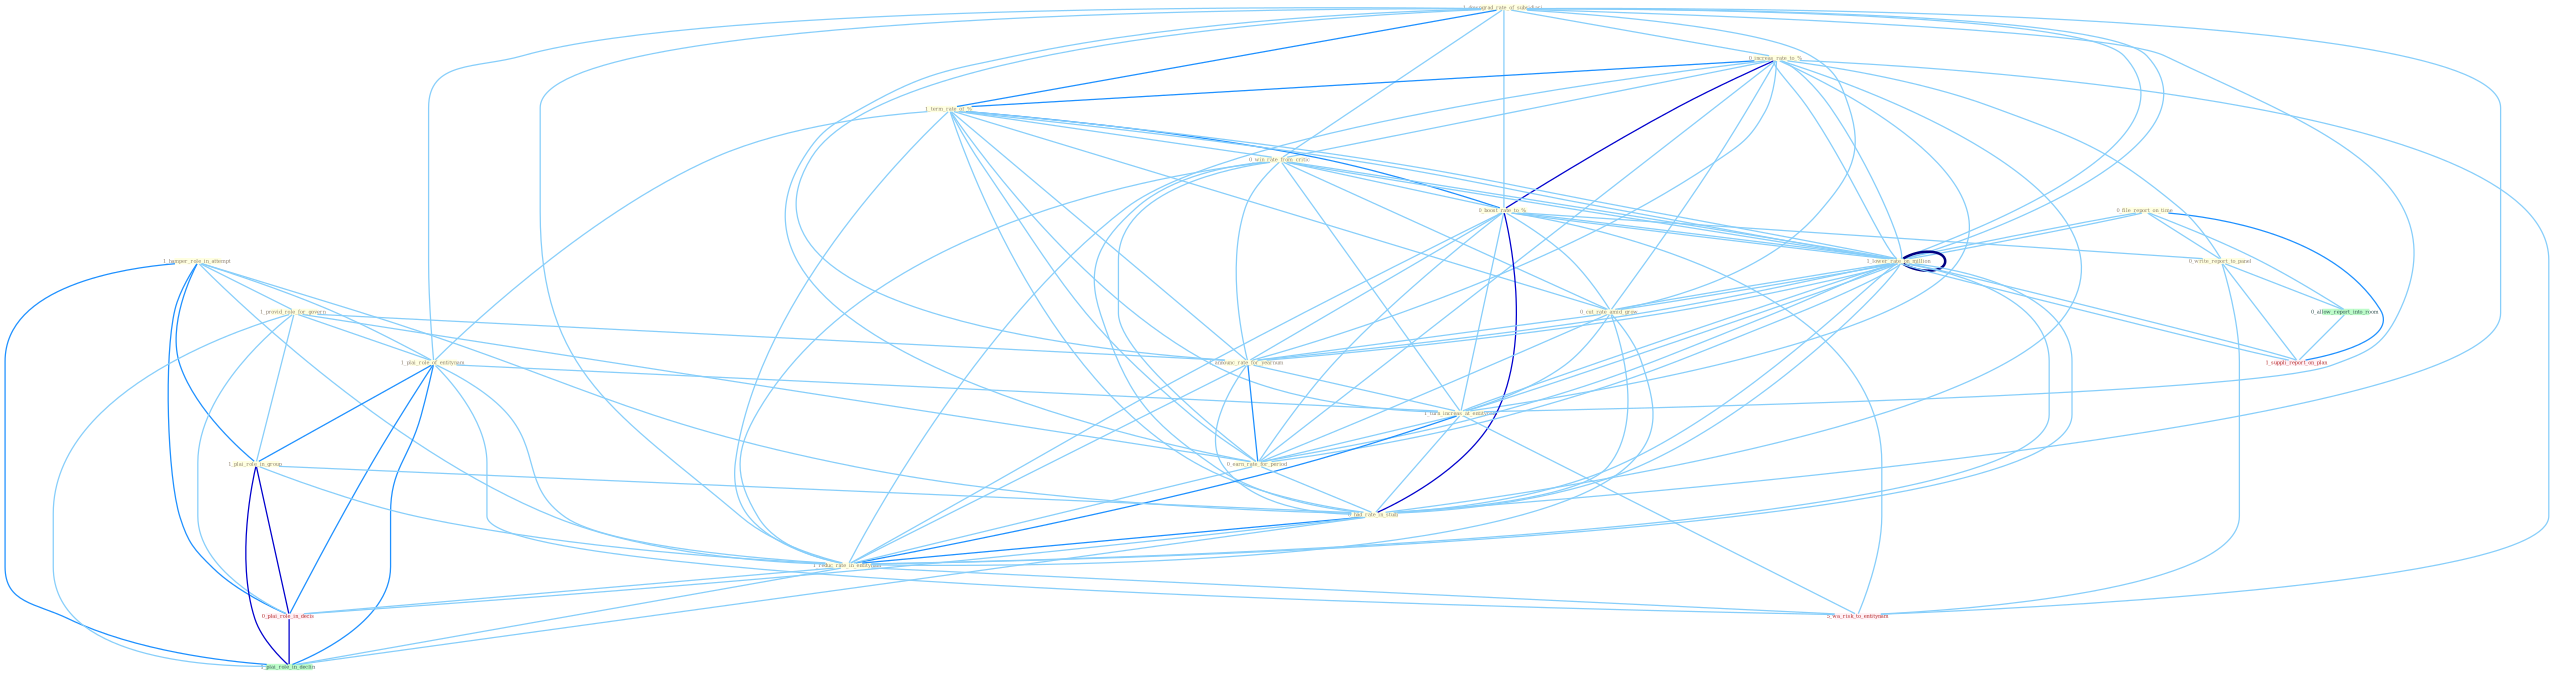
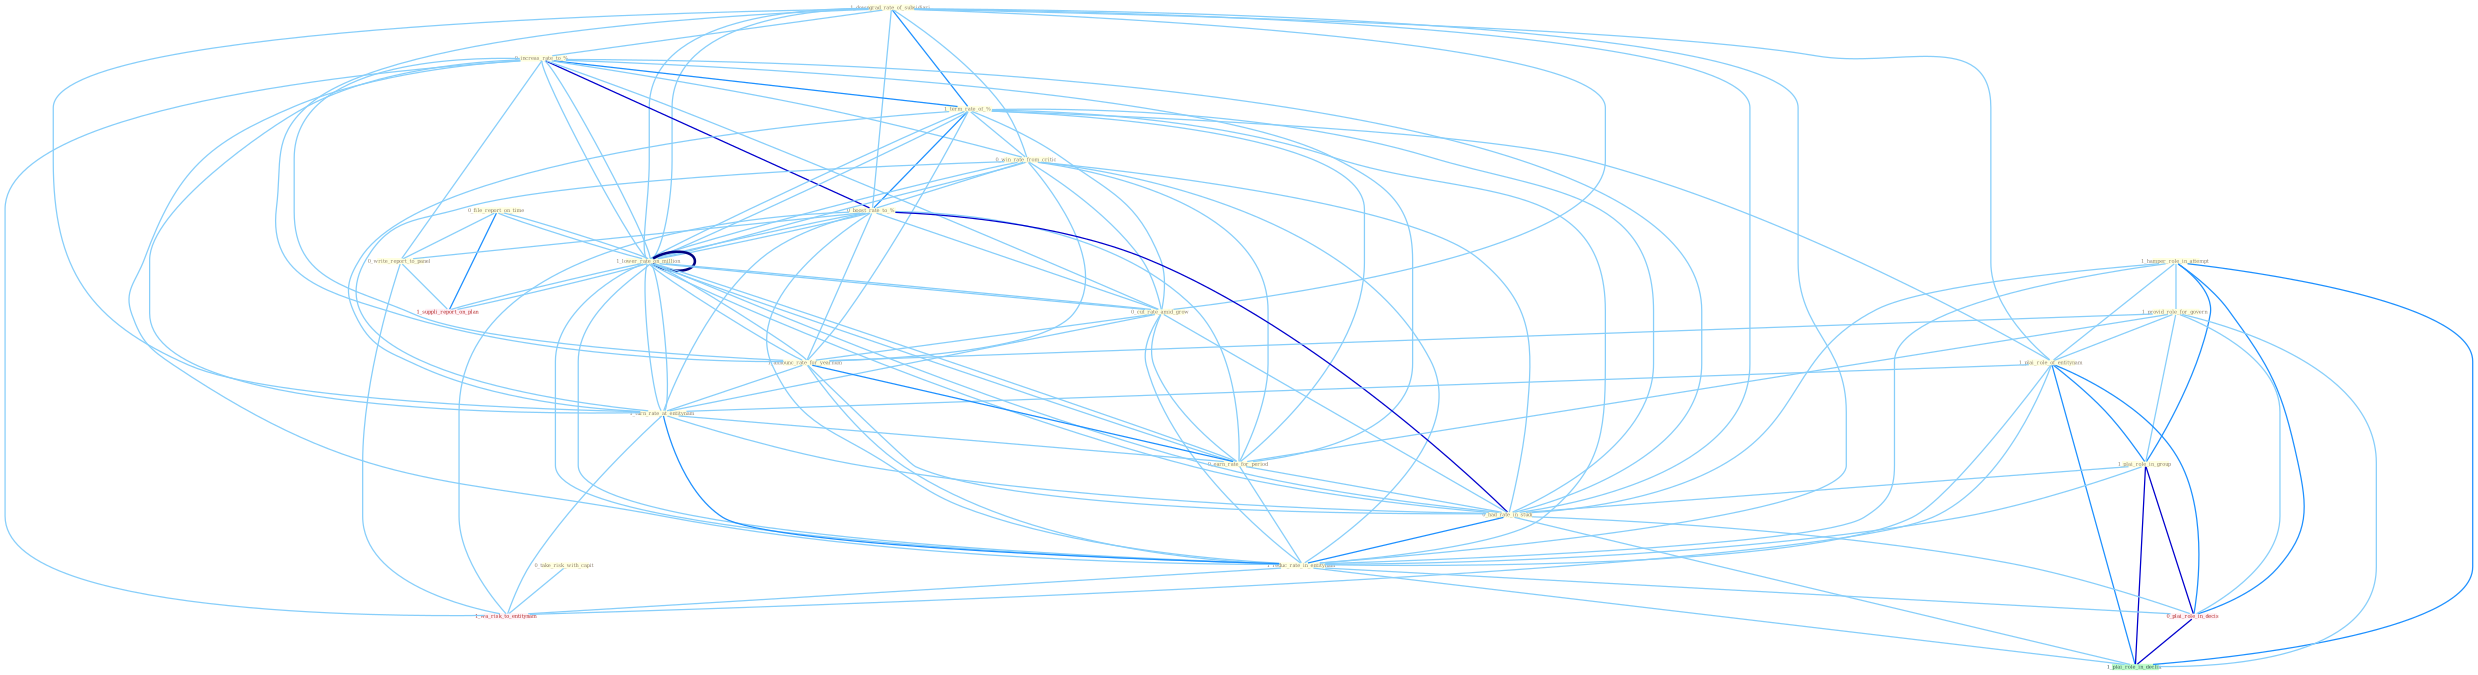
(812, 145) -> none
(2346, 312) -> none
(1461, 413) -> (663, 413)
none -> (566, 566)
(1858, 616) -> (507, 616)
